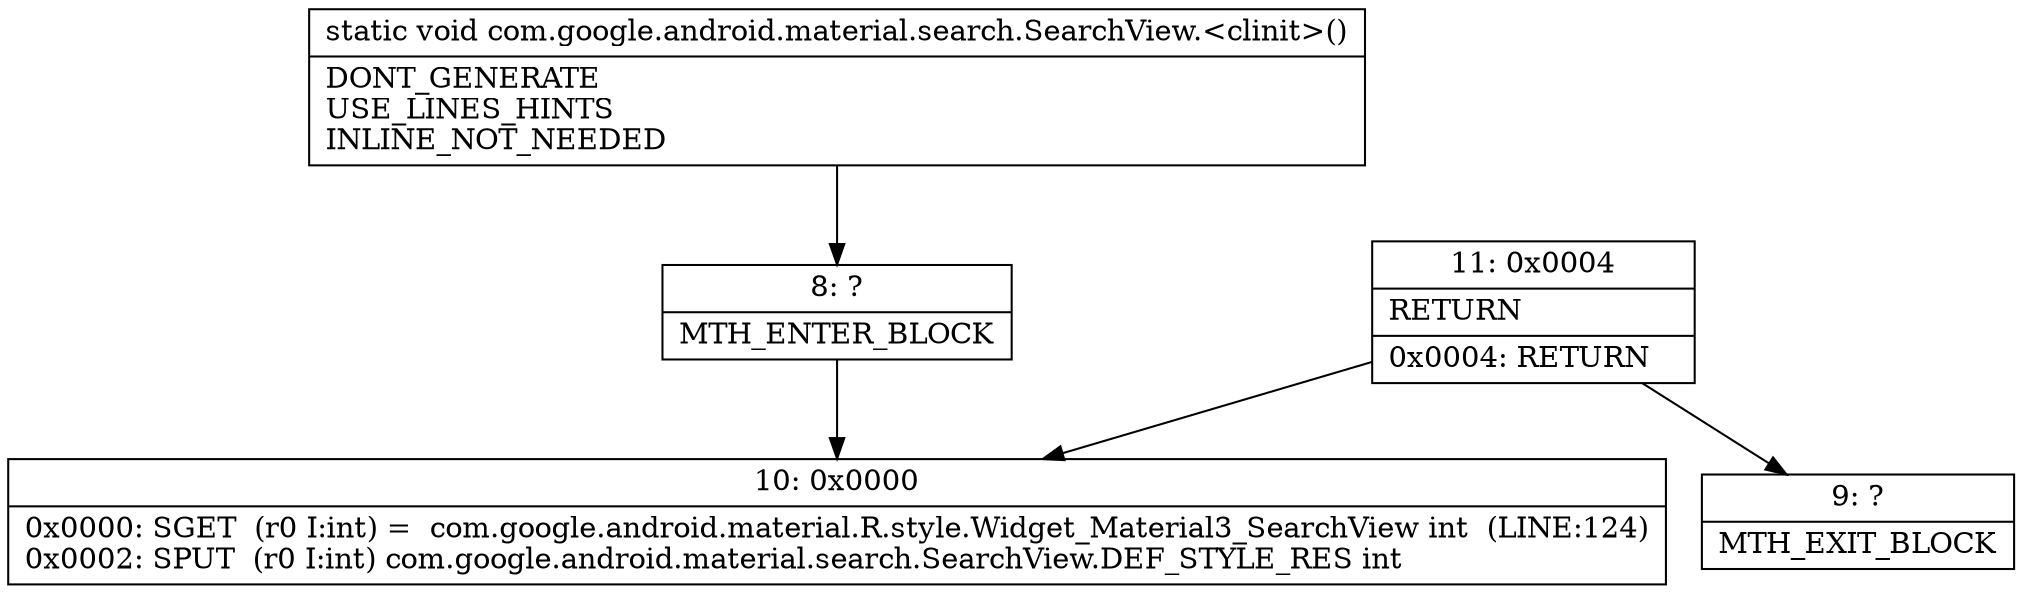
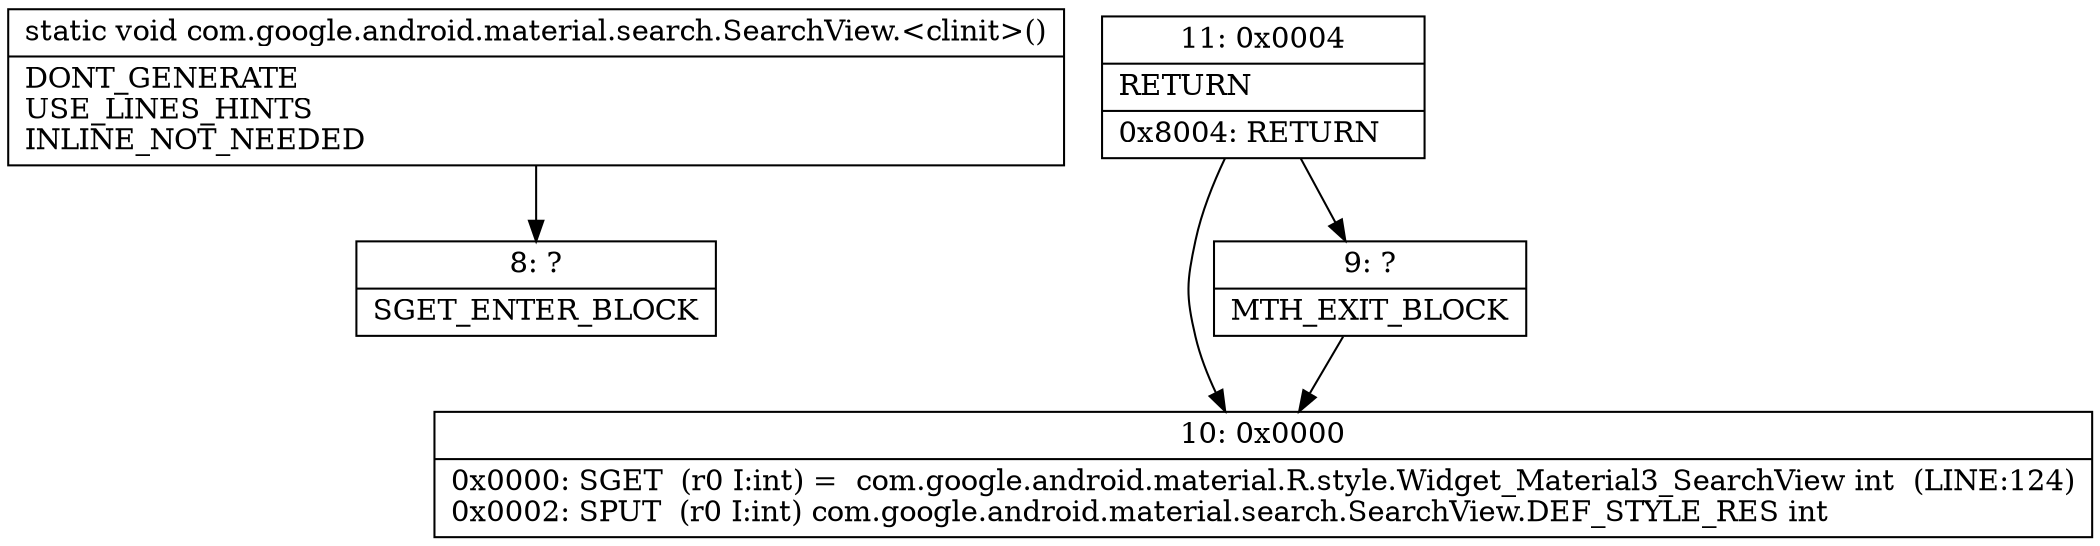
(837, 335) -> (536, 311)
(1533, 358) -> (1263, 134)
(837, 399) -> (1327, 365)
